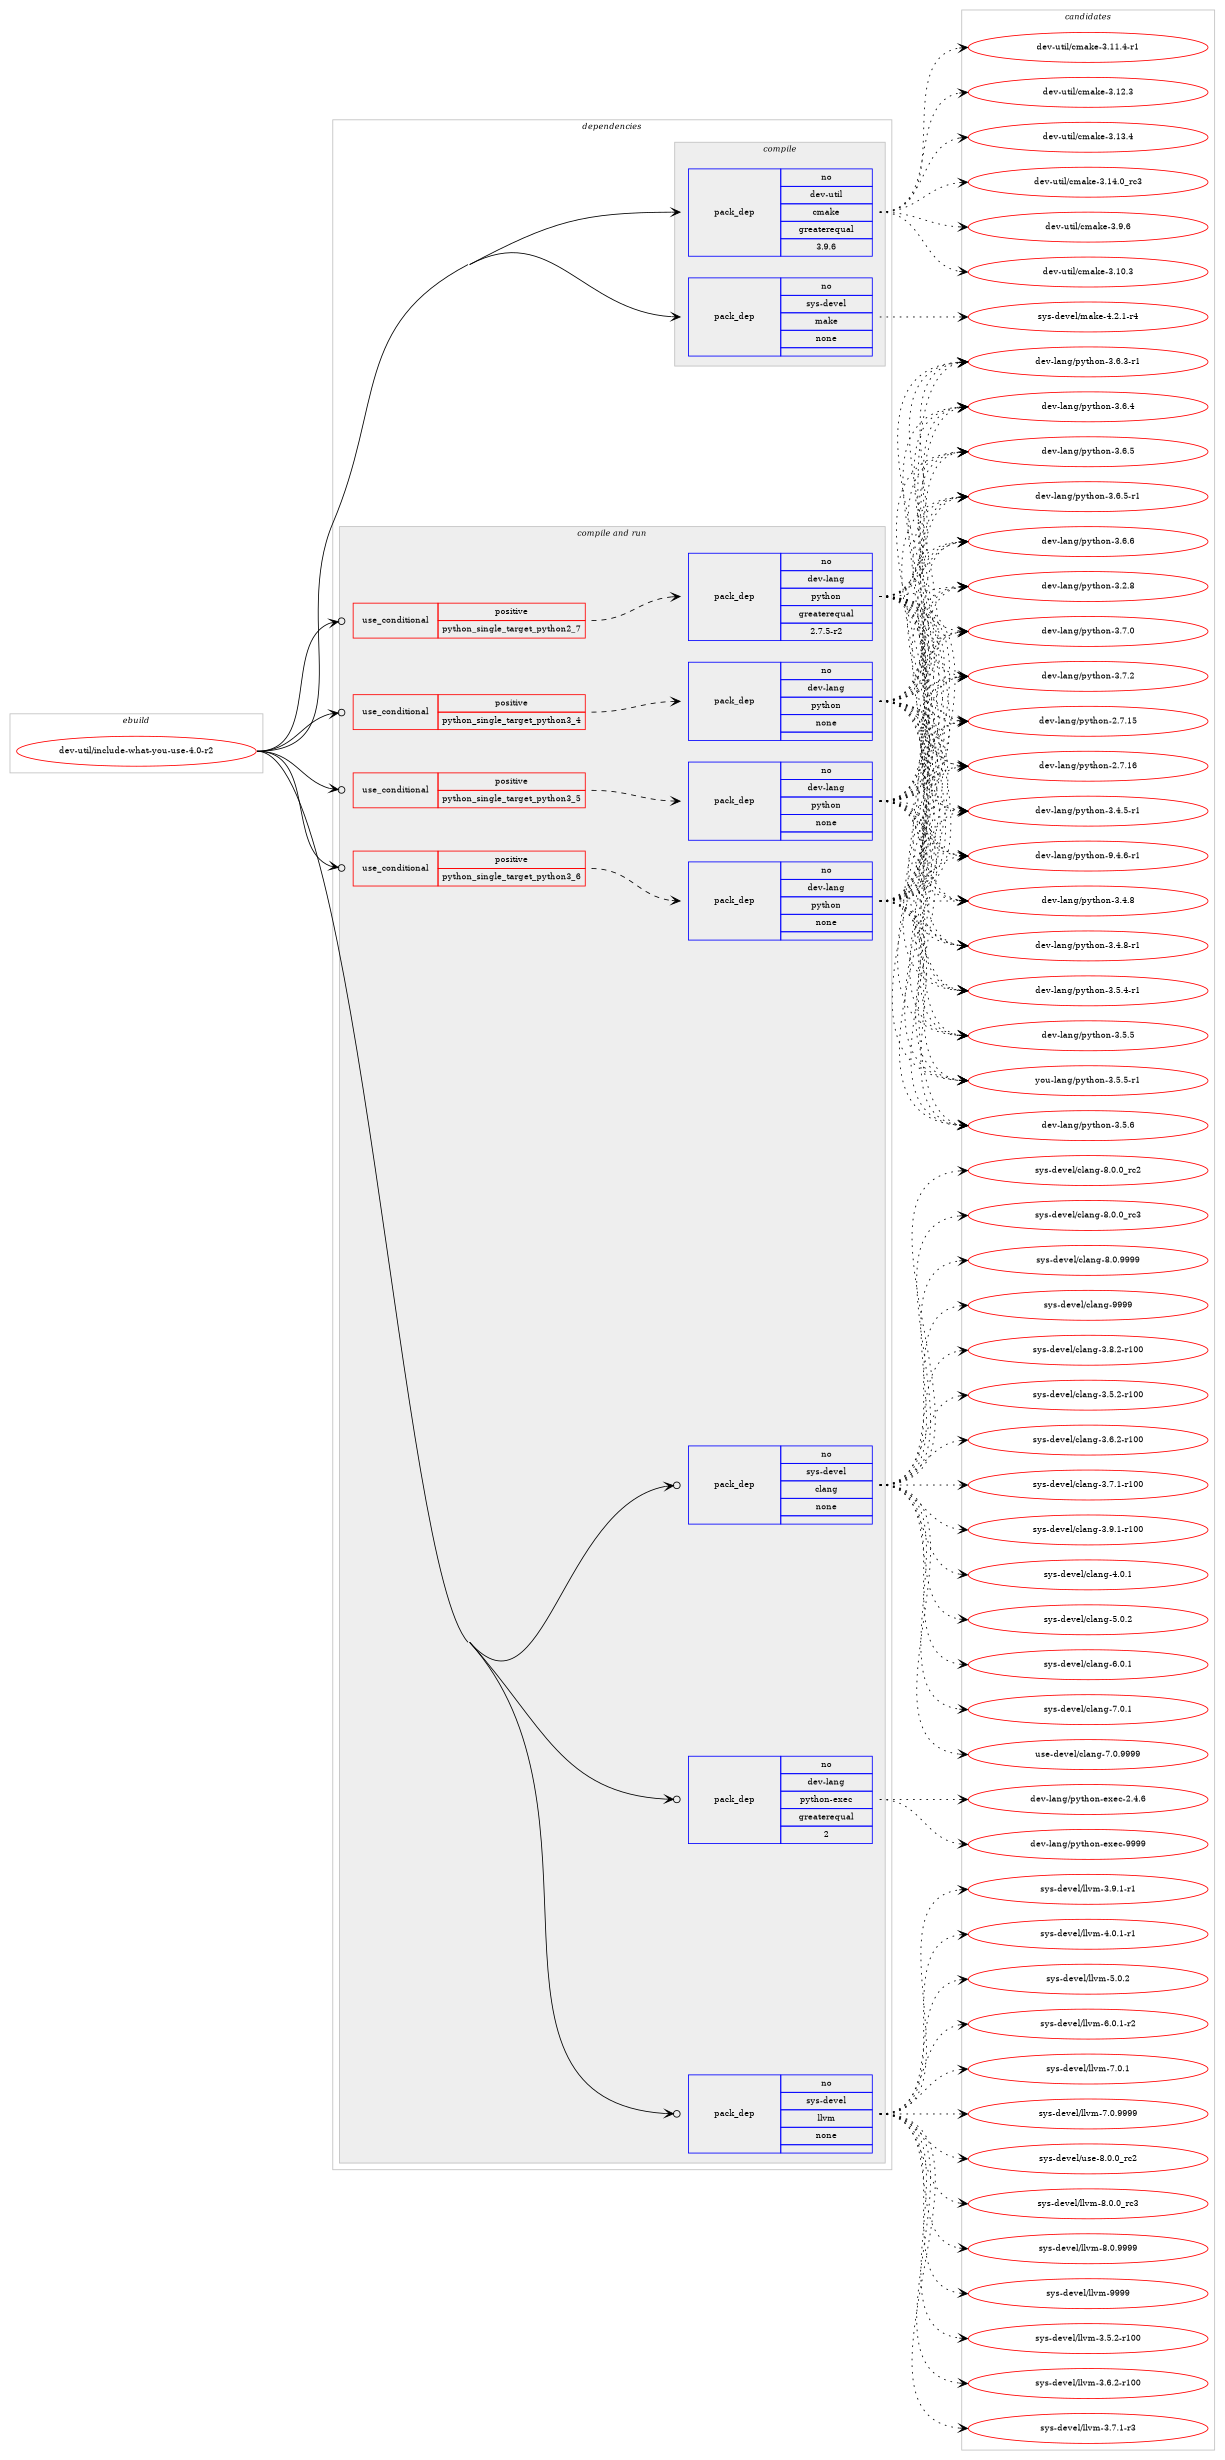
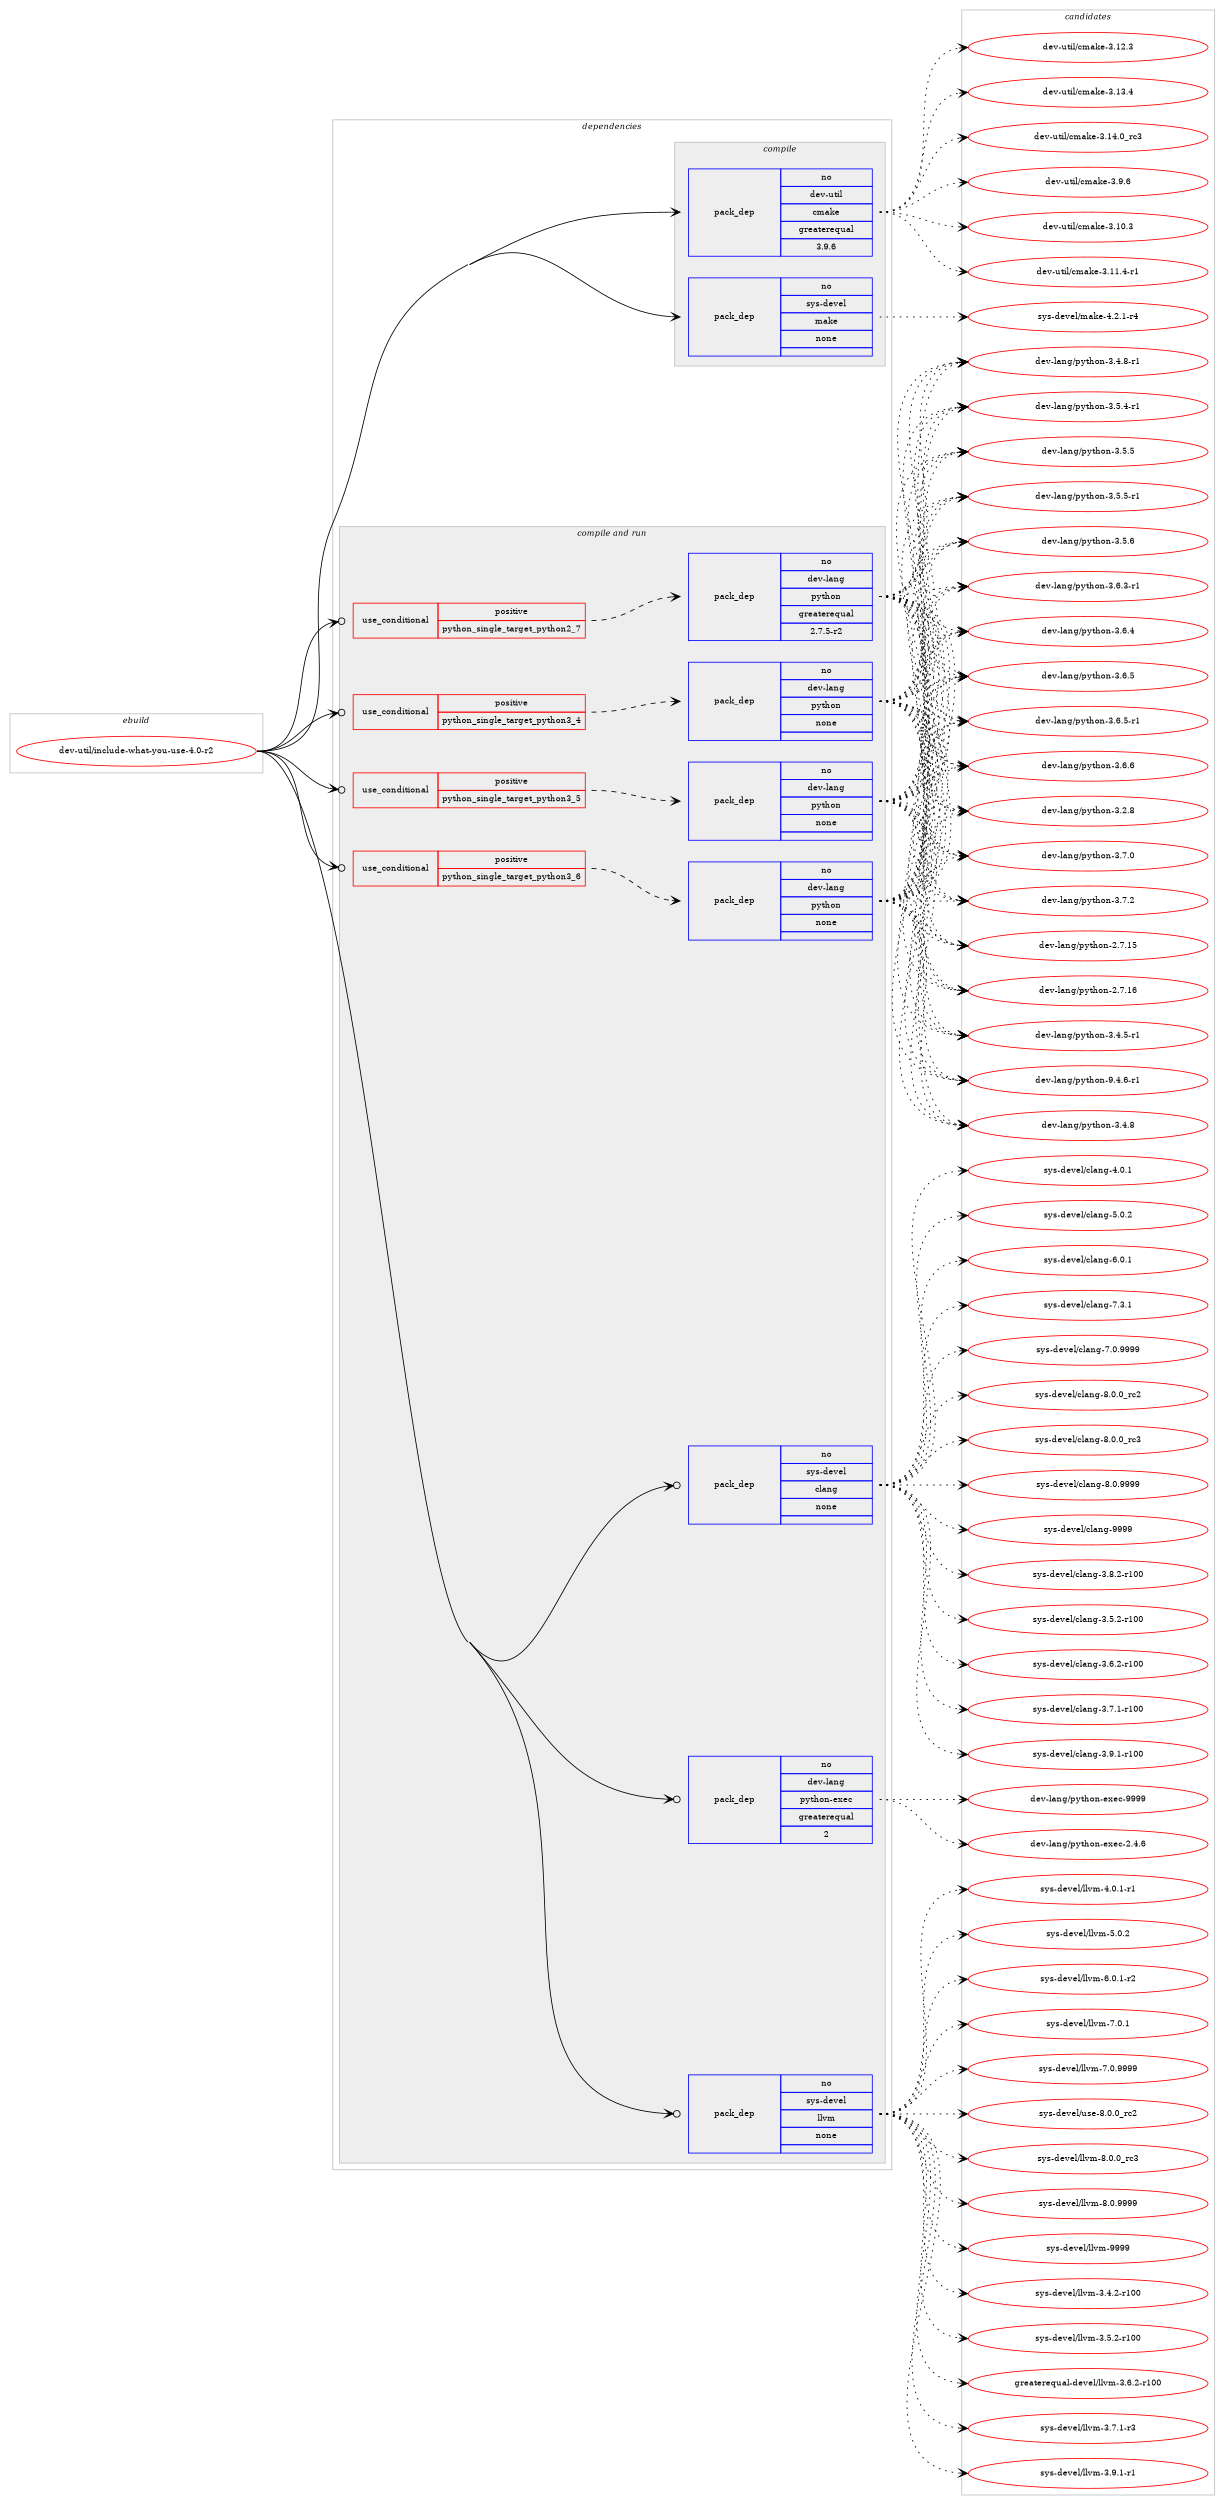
(1088, 1081) -> (1088, 497)
(1088, 1710) -> (1088, 1305)
(1088, 1755) -> (1088, 1350)
none -> (1088, 2294)
(1088, 2384) -> (1088, 2384)
